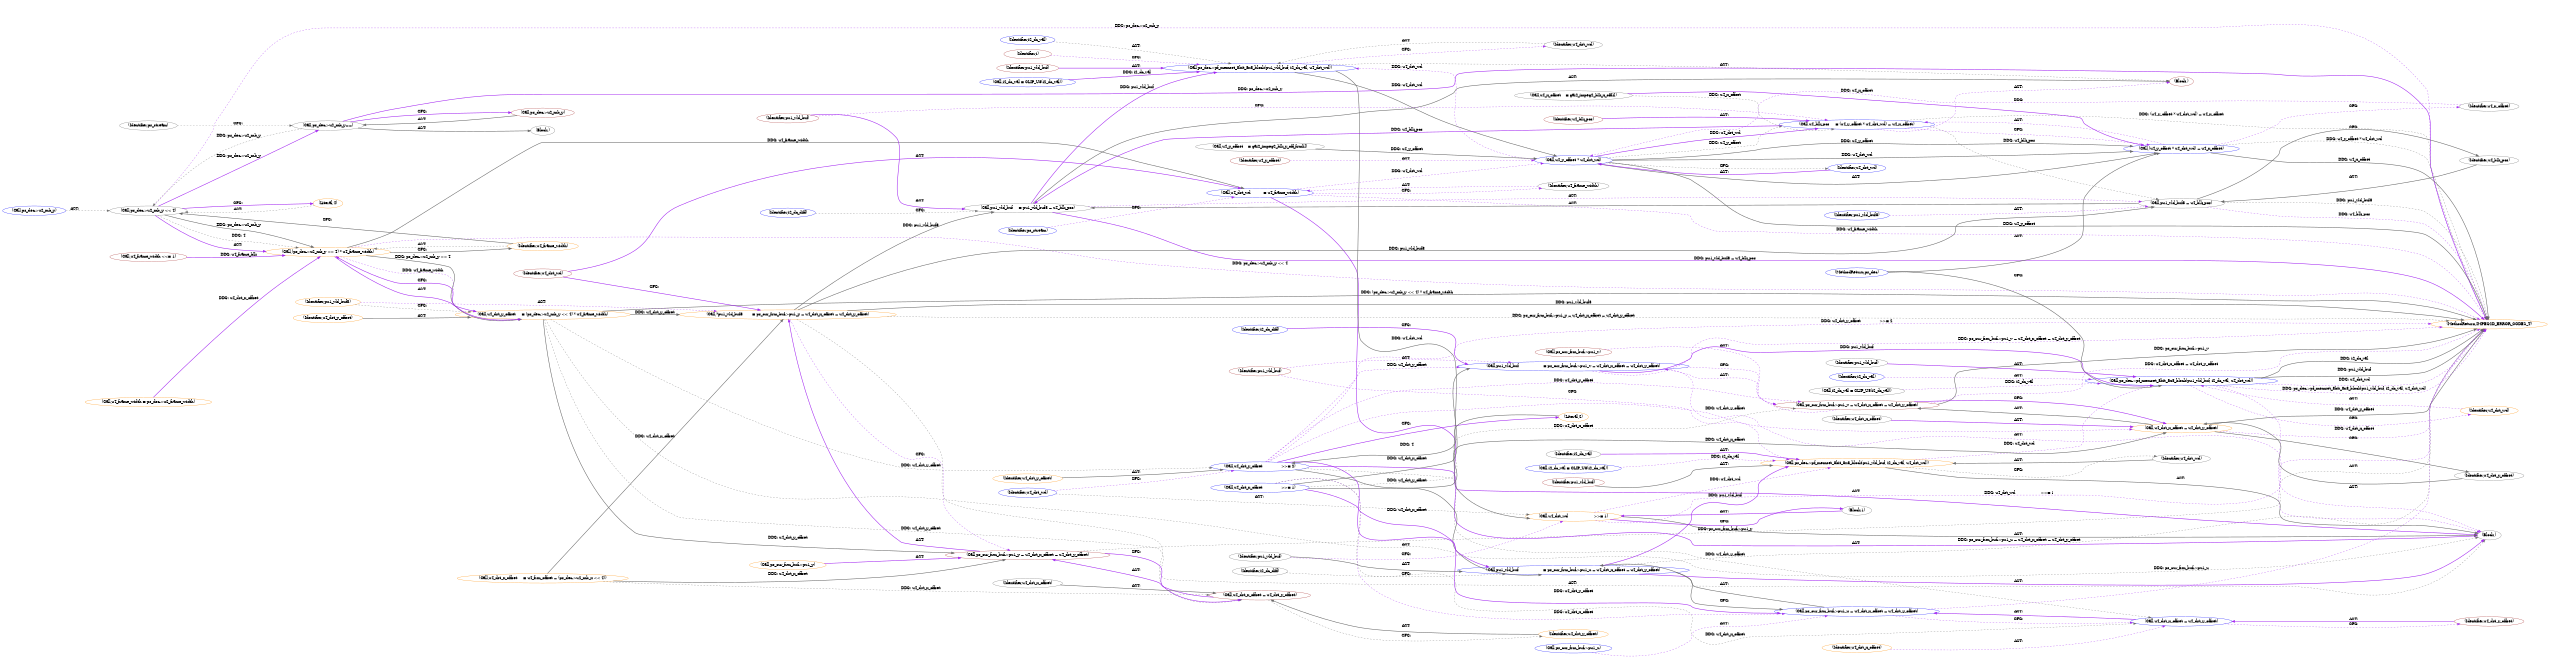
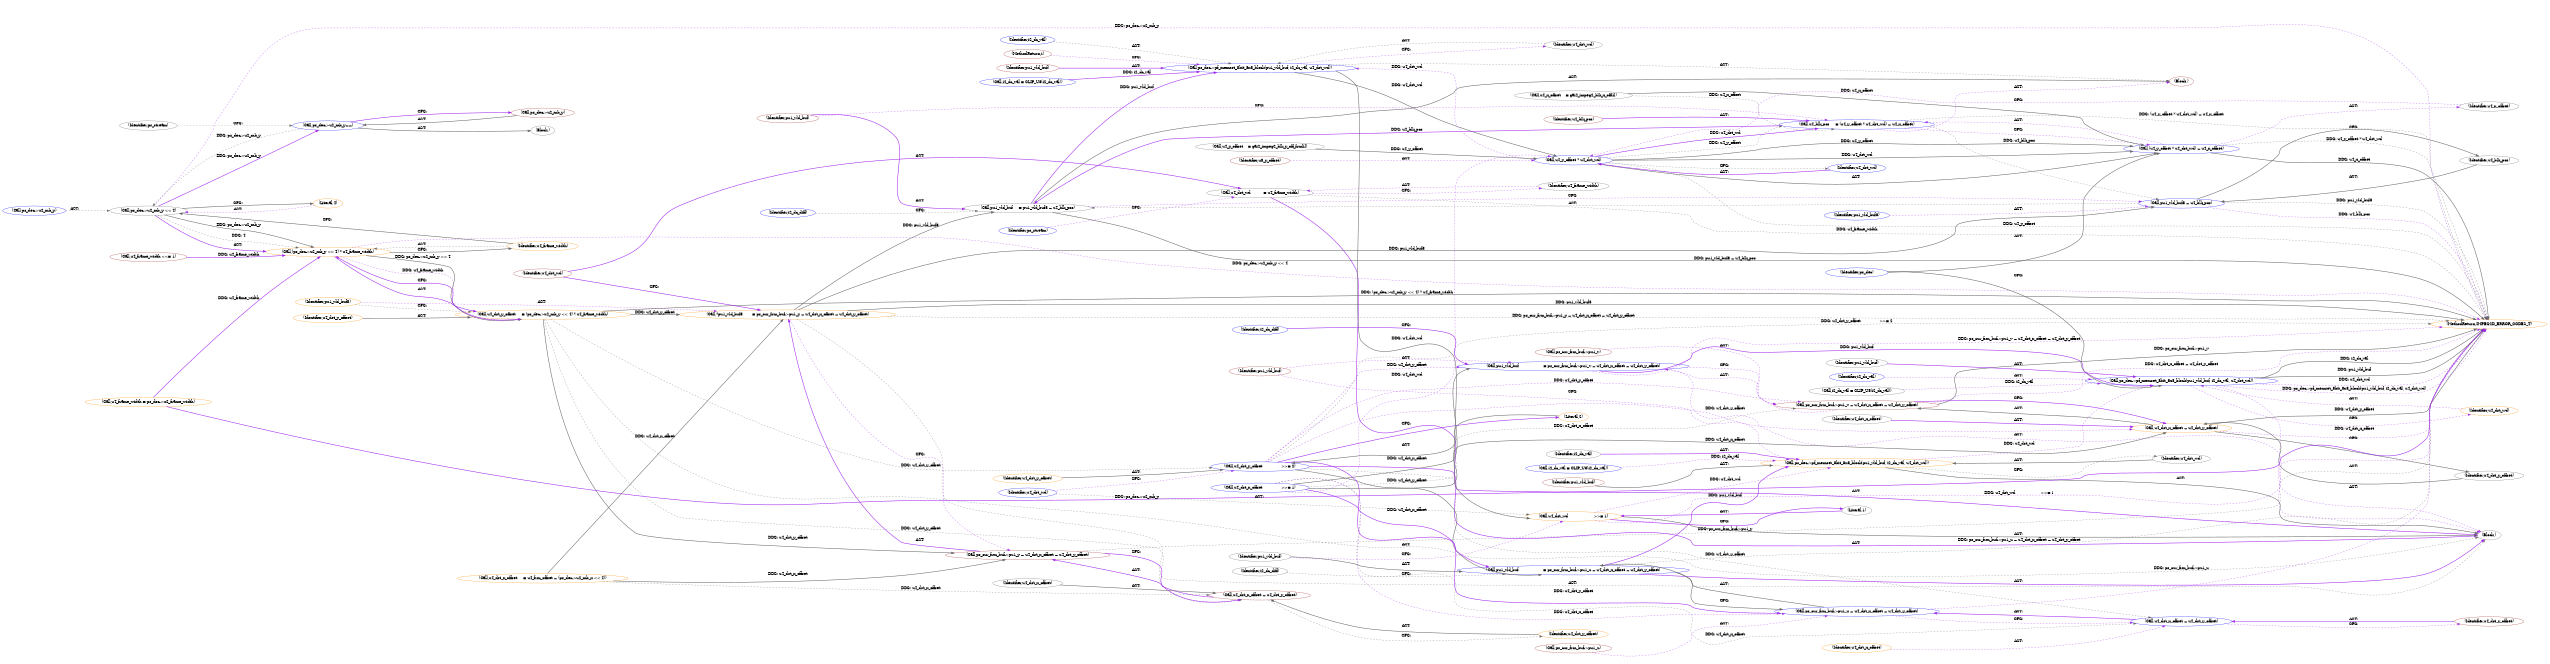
(1028, 54) -> (1028, 54)
(1493, 71) -> (1362, 496)
(2019, 100) -> (2019, 100)
(1888, 101) -> (1888, 101)
(2354, 106) -> (2354, 106)
(328, 126) -> (328, 126)
(783, 143) -> none
(1260, 161) -> (1260, 161)
(1417, 176) -> (1455, 334)
(1260, 193) -> (1260, 193)
(1573, 196) -> (1573, 196)
(2181, 203) -> (2181, 203)
(246, 205) -> (246, 205)
(1616, 206) -> (1616, 206)
(251, 212) -> (251, 212)
(2062, 226) -> (2062, 226)
(1908, 234) -> (1908, 234)
(239, 255) -> (239, 255)
(1771, 261) -> (1771, 261)
(1857, 273) -> (1857, 273)
(239, 298) -> (239, 298)
(1820, 325) -> (1820, 325)
(1407, 445) -> (1407, 445)
(1857, 510) -> (1857, 510)
(788, 565) -> none
(1573, 648) -> (1573, 648)
